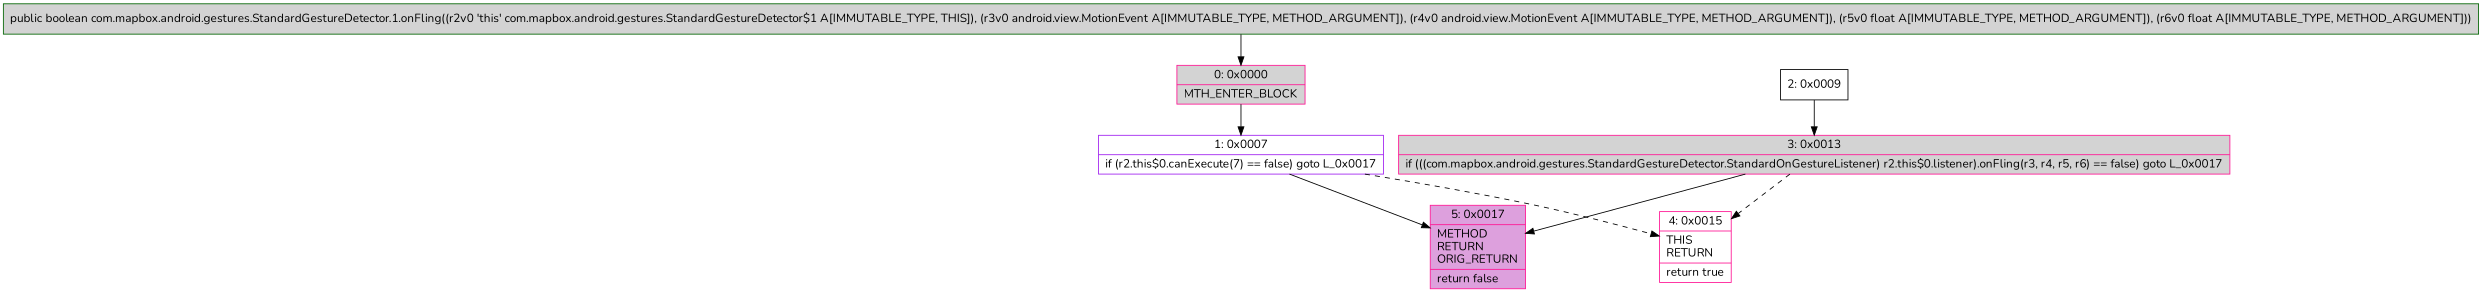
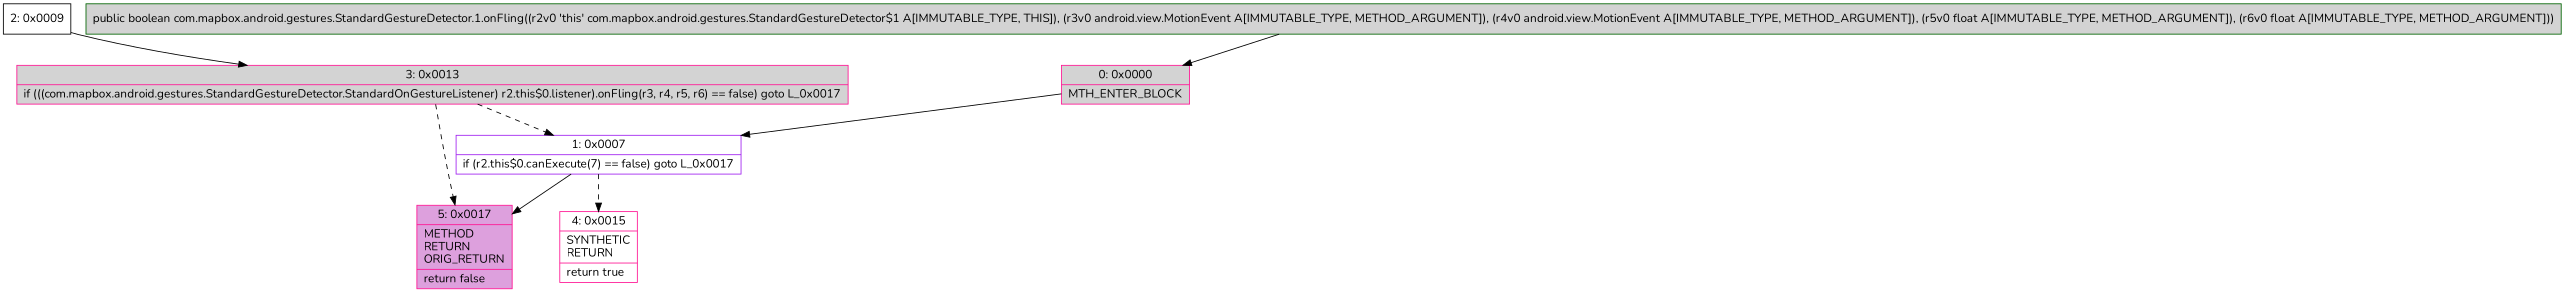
(1764, 194) -> (512, 118)
(1640, 203) -> (444, 151)
(1679, 240) -> (599, 240)
